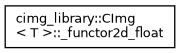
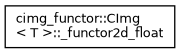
(90, 27) -> (90, 27)
